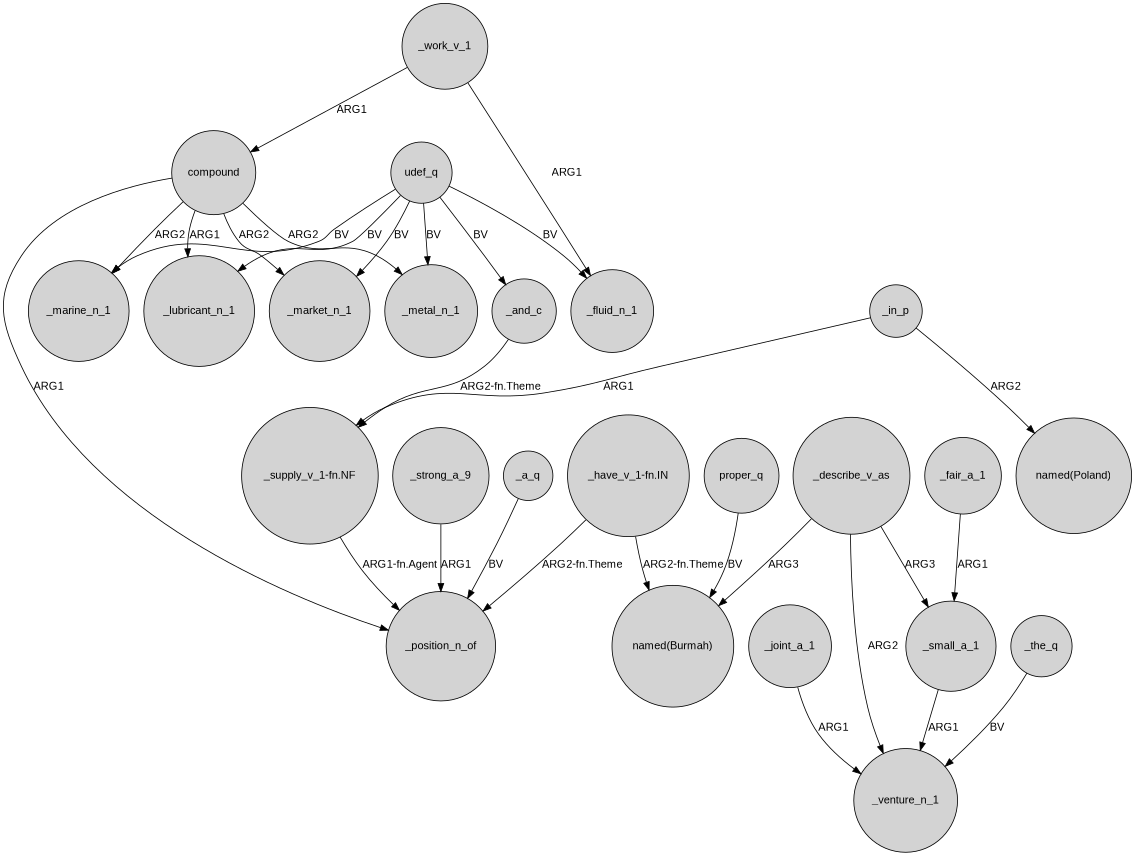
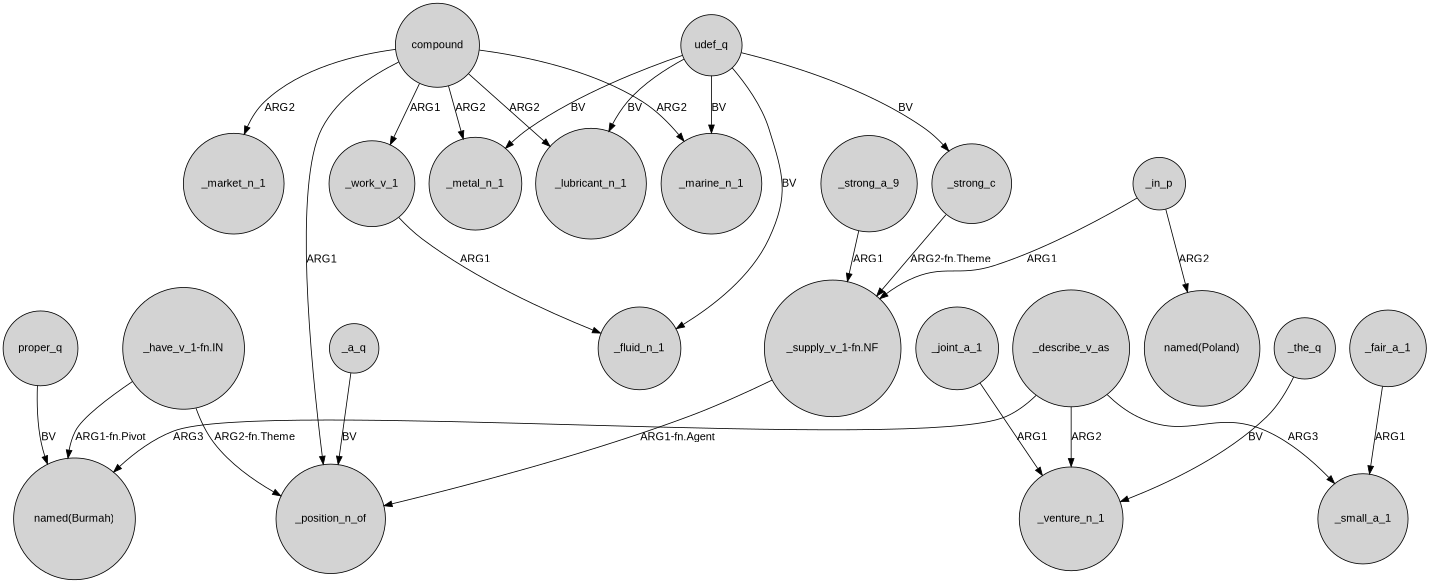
(333, 108) -> (407, 110)
(205, 235) -> (525, 108)
(389, 238) -> none
(524, 311) -> (972, 184)
(441, 554) -> (854, 252)
(683, 565) -> (111, 437)
(930, 716) -> none
